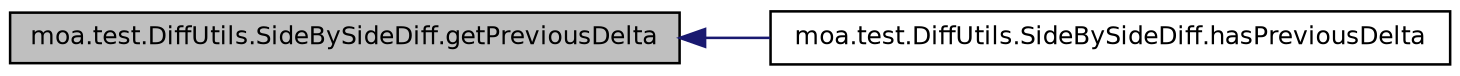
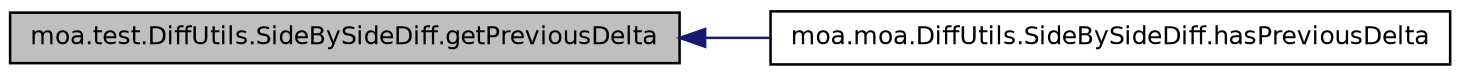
(1110, 38) -> (1110, 38)
